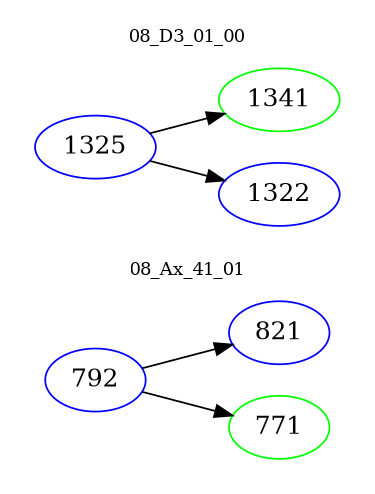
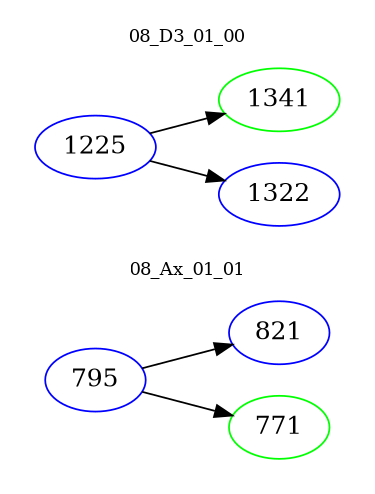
(95, 147) -> (95, 147)
(187, 271) -> (187, 271)
(95, 380) -> (95, 380)
